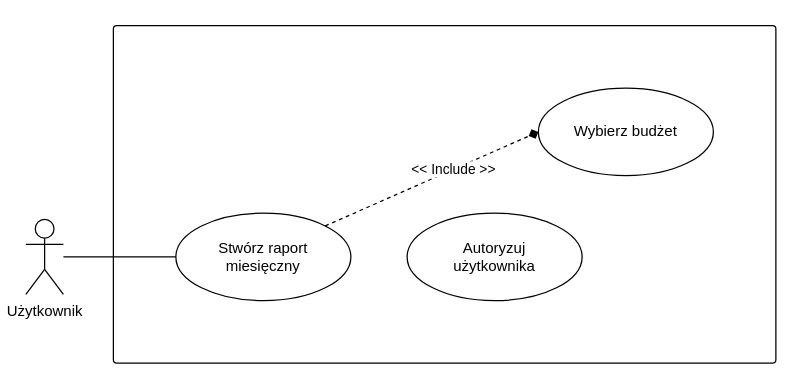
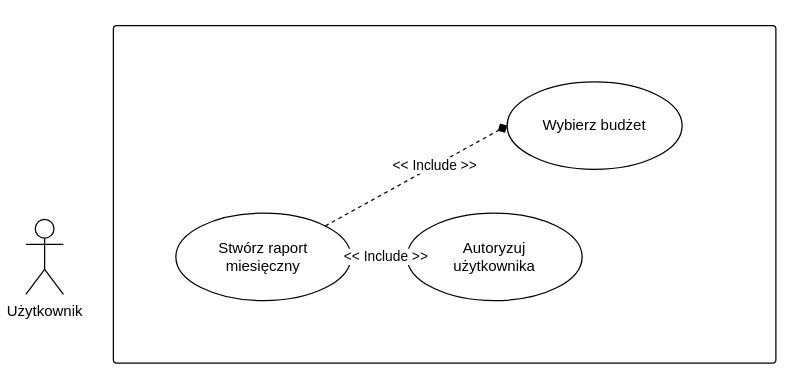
(626, 132) -> (594, 126)
(119, 257) -> none
none -> (375, 257)
